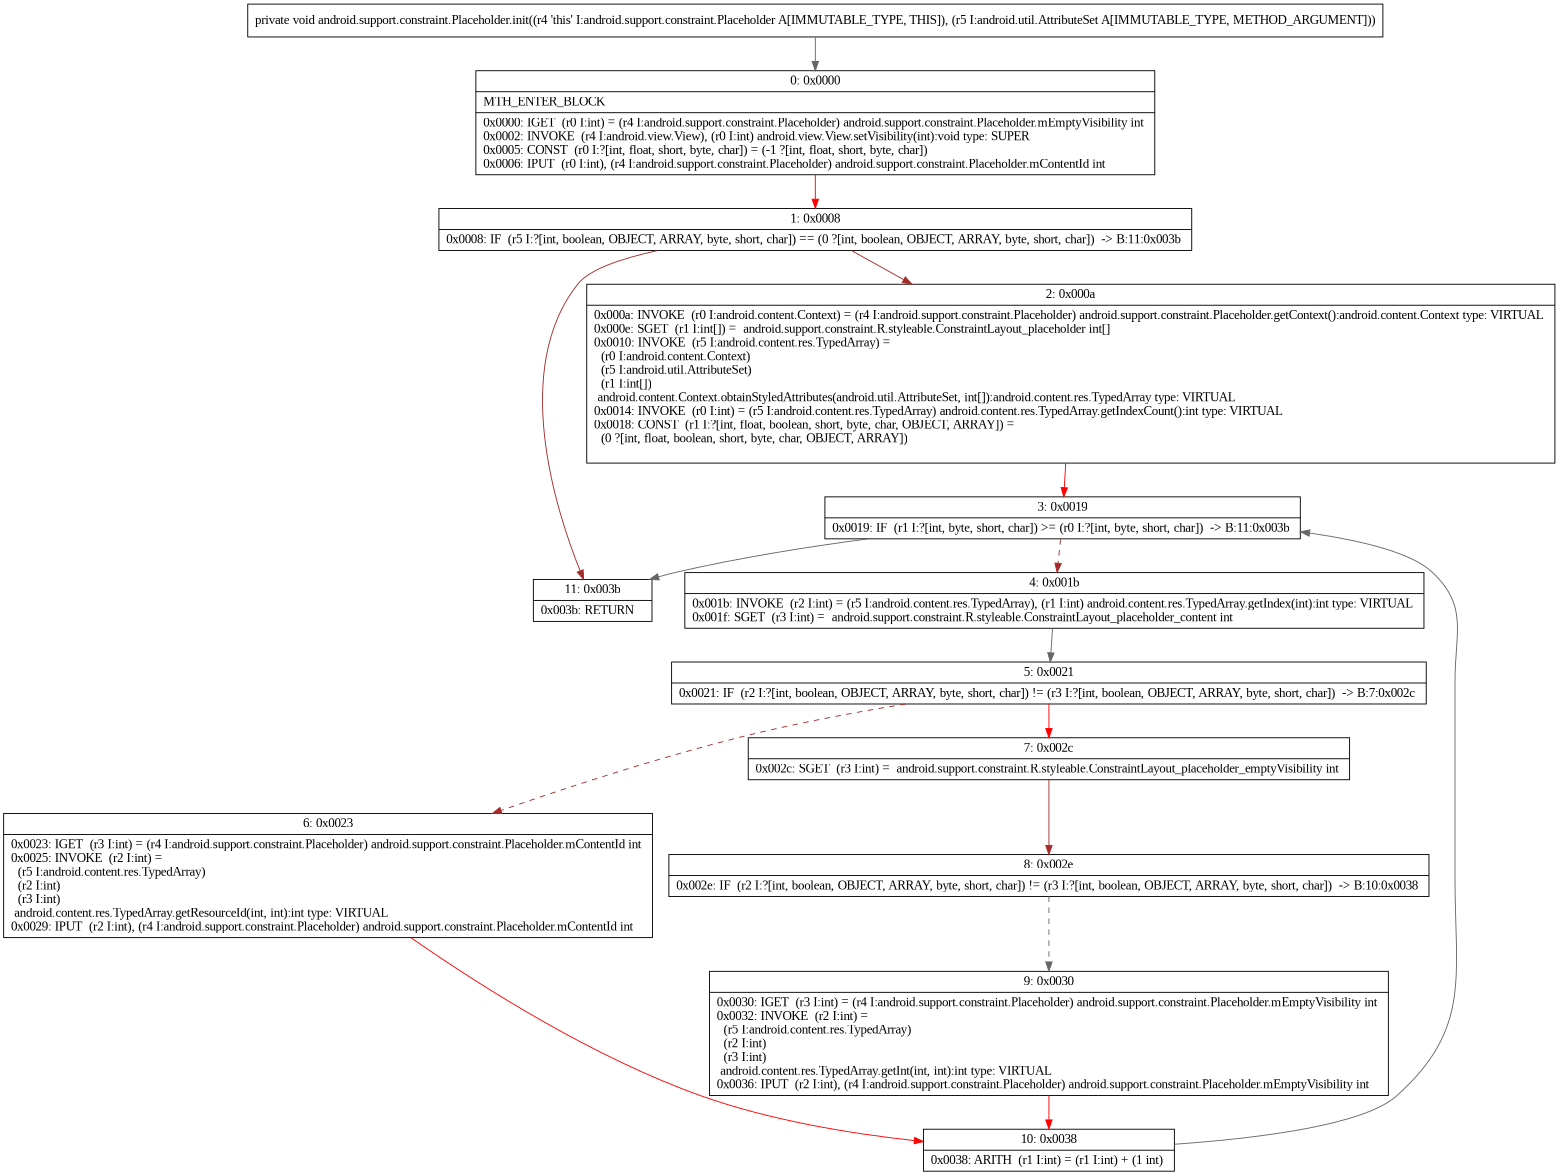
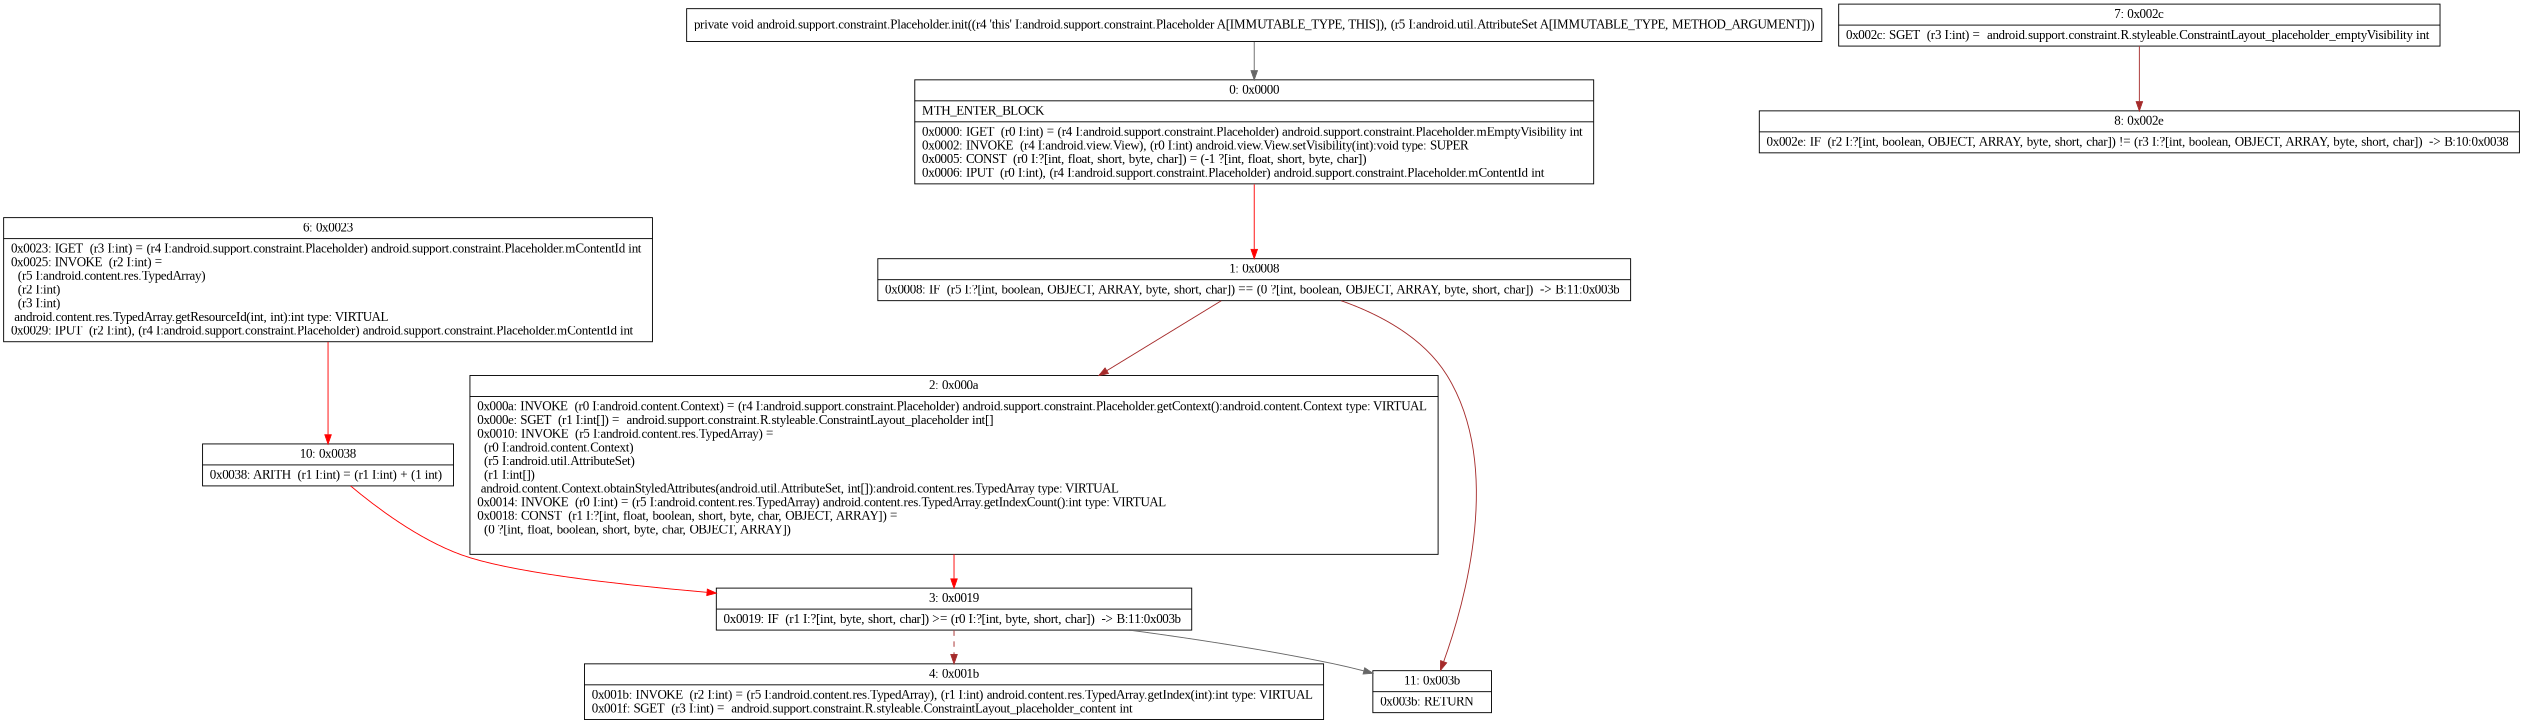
(1049, 683) -> none
(1455, 889) -> (519, 569)
(1049, 1033) -> none
